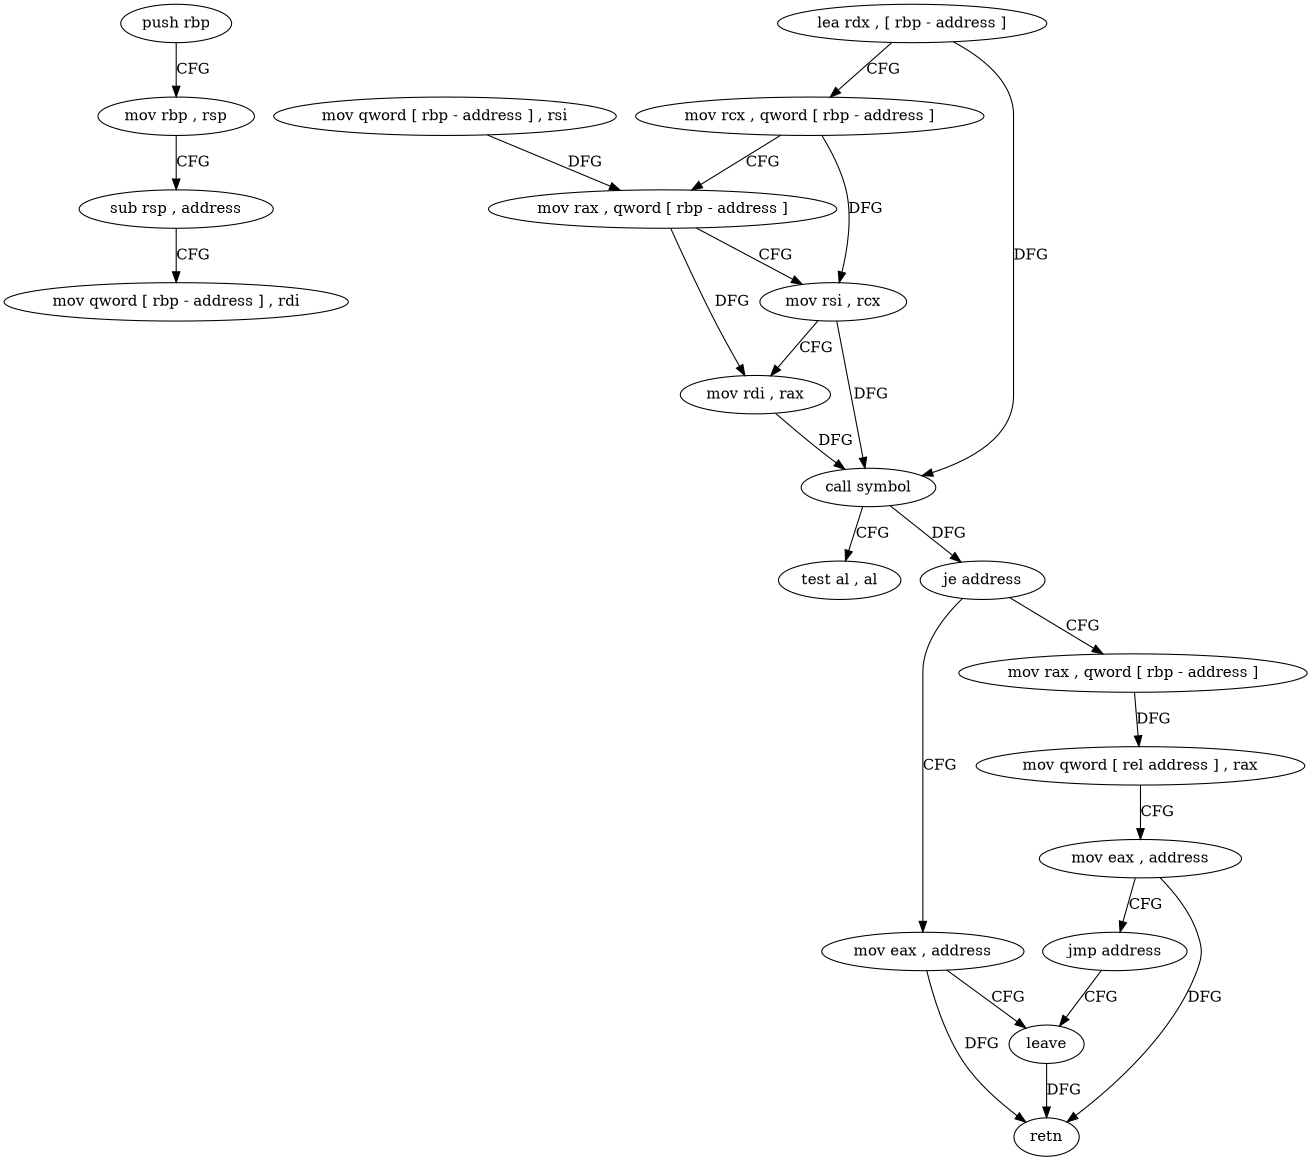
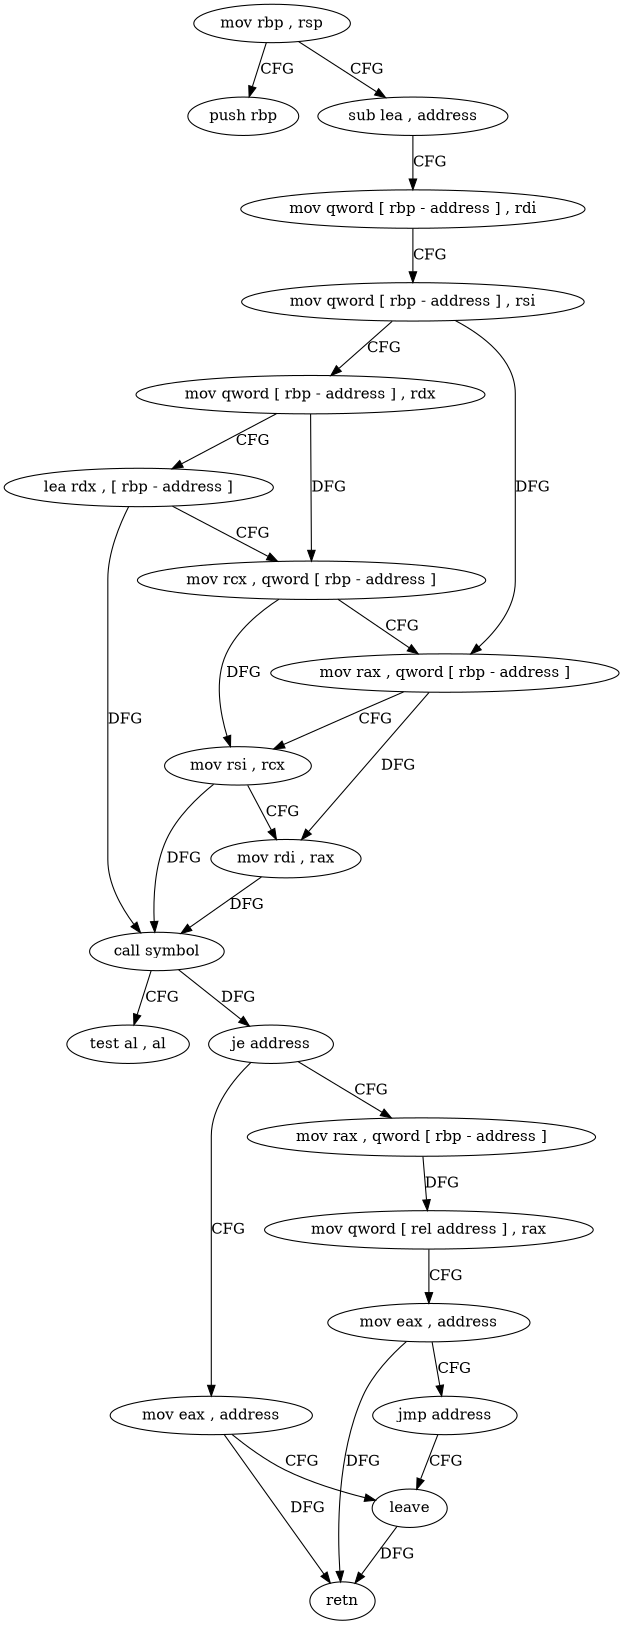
(176, 65) -> (259, 65)
(176, 209) -> (413, 116)
none -> (413, 250)
none -> (310, 395)
